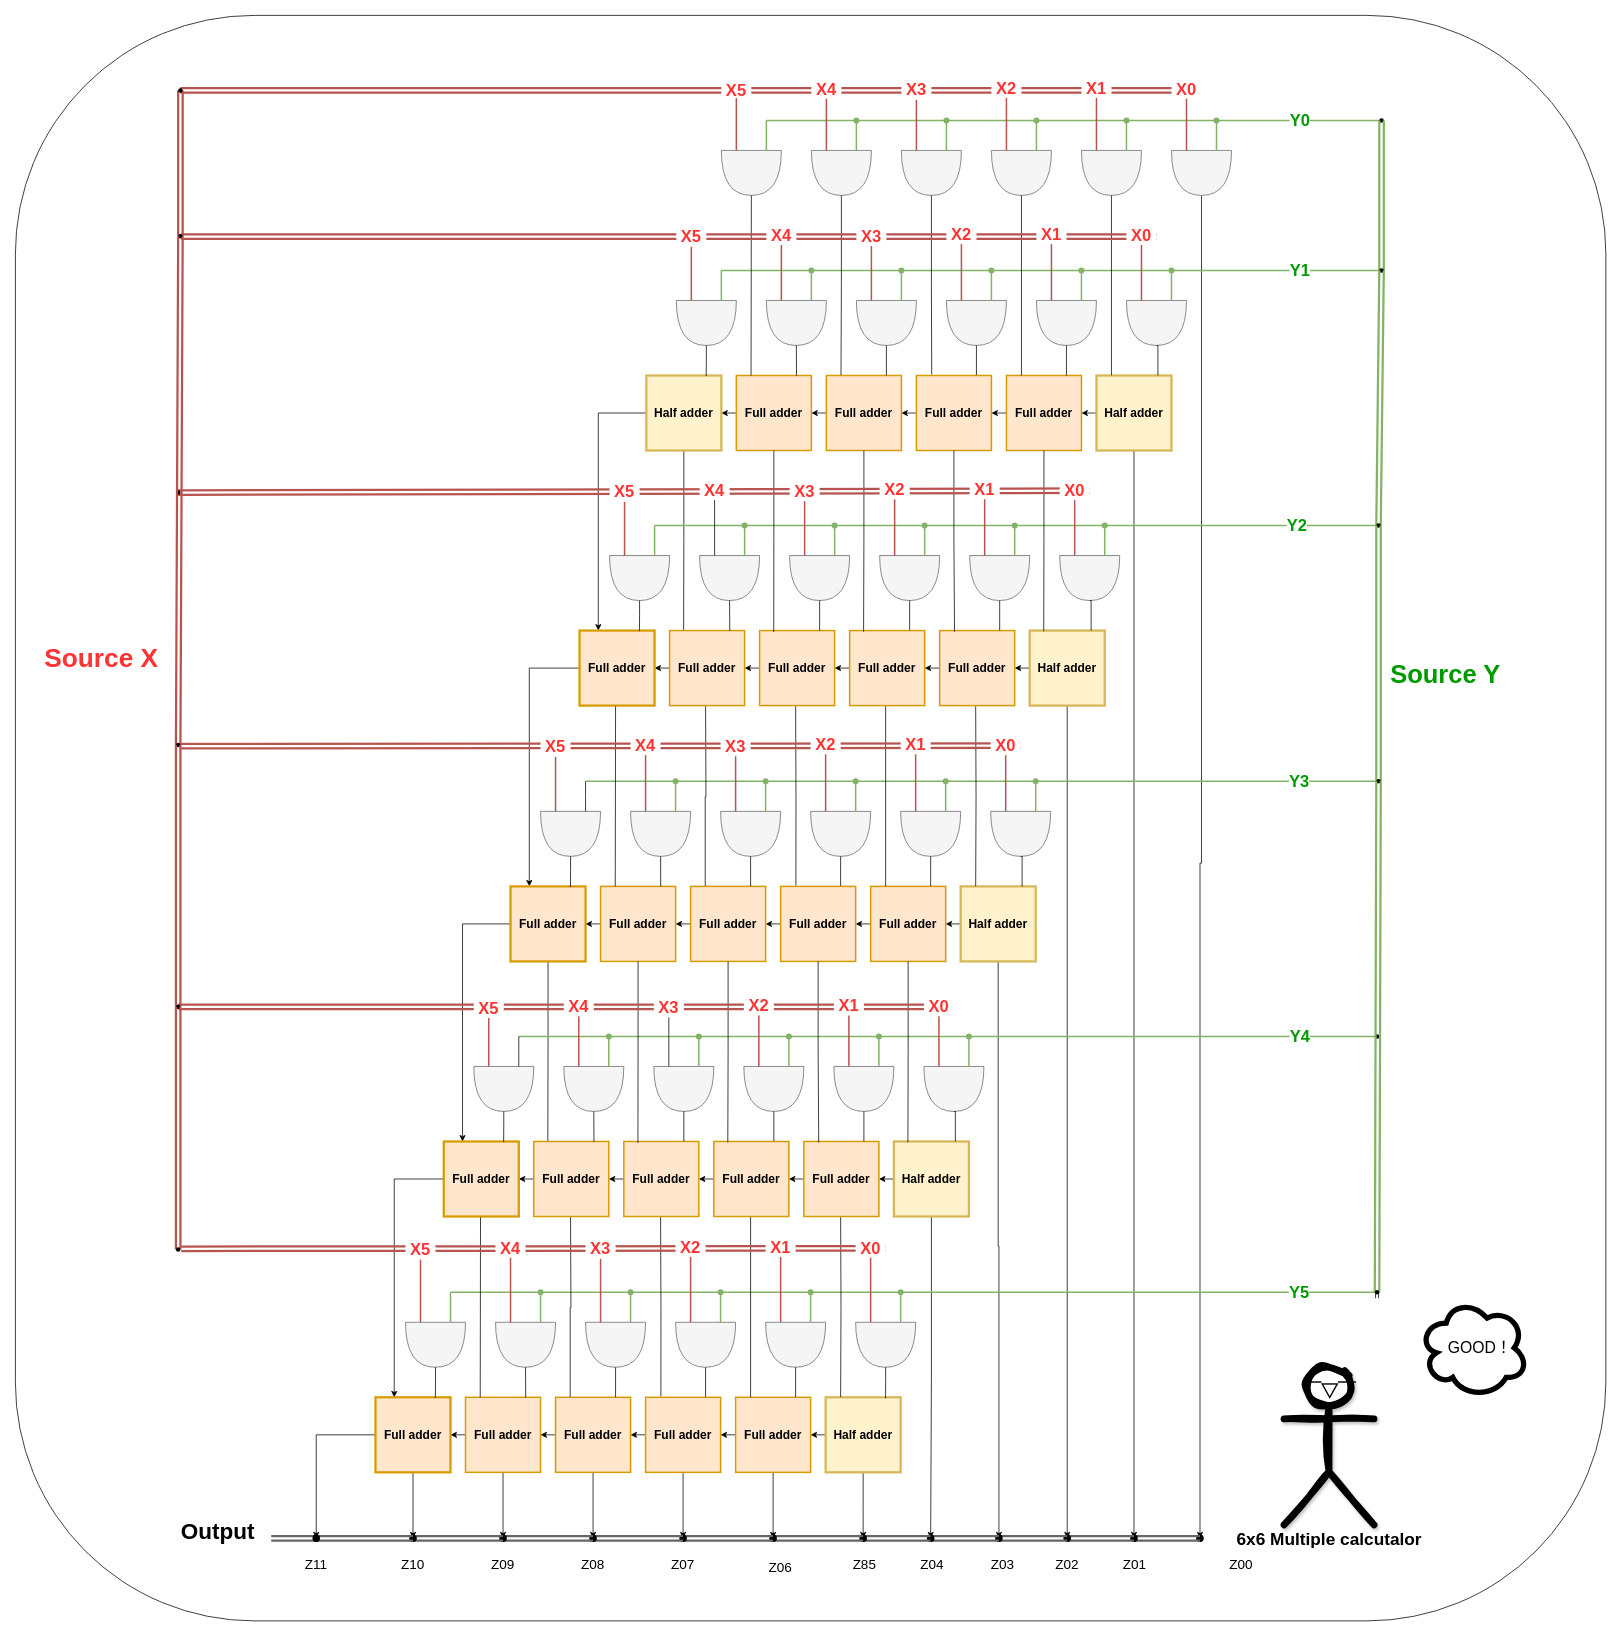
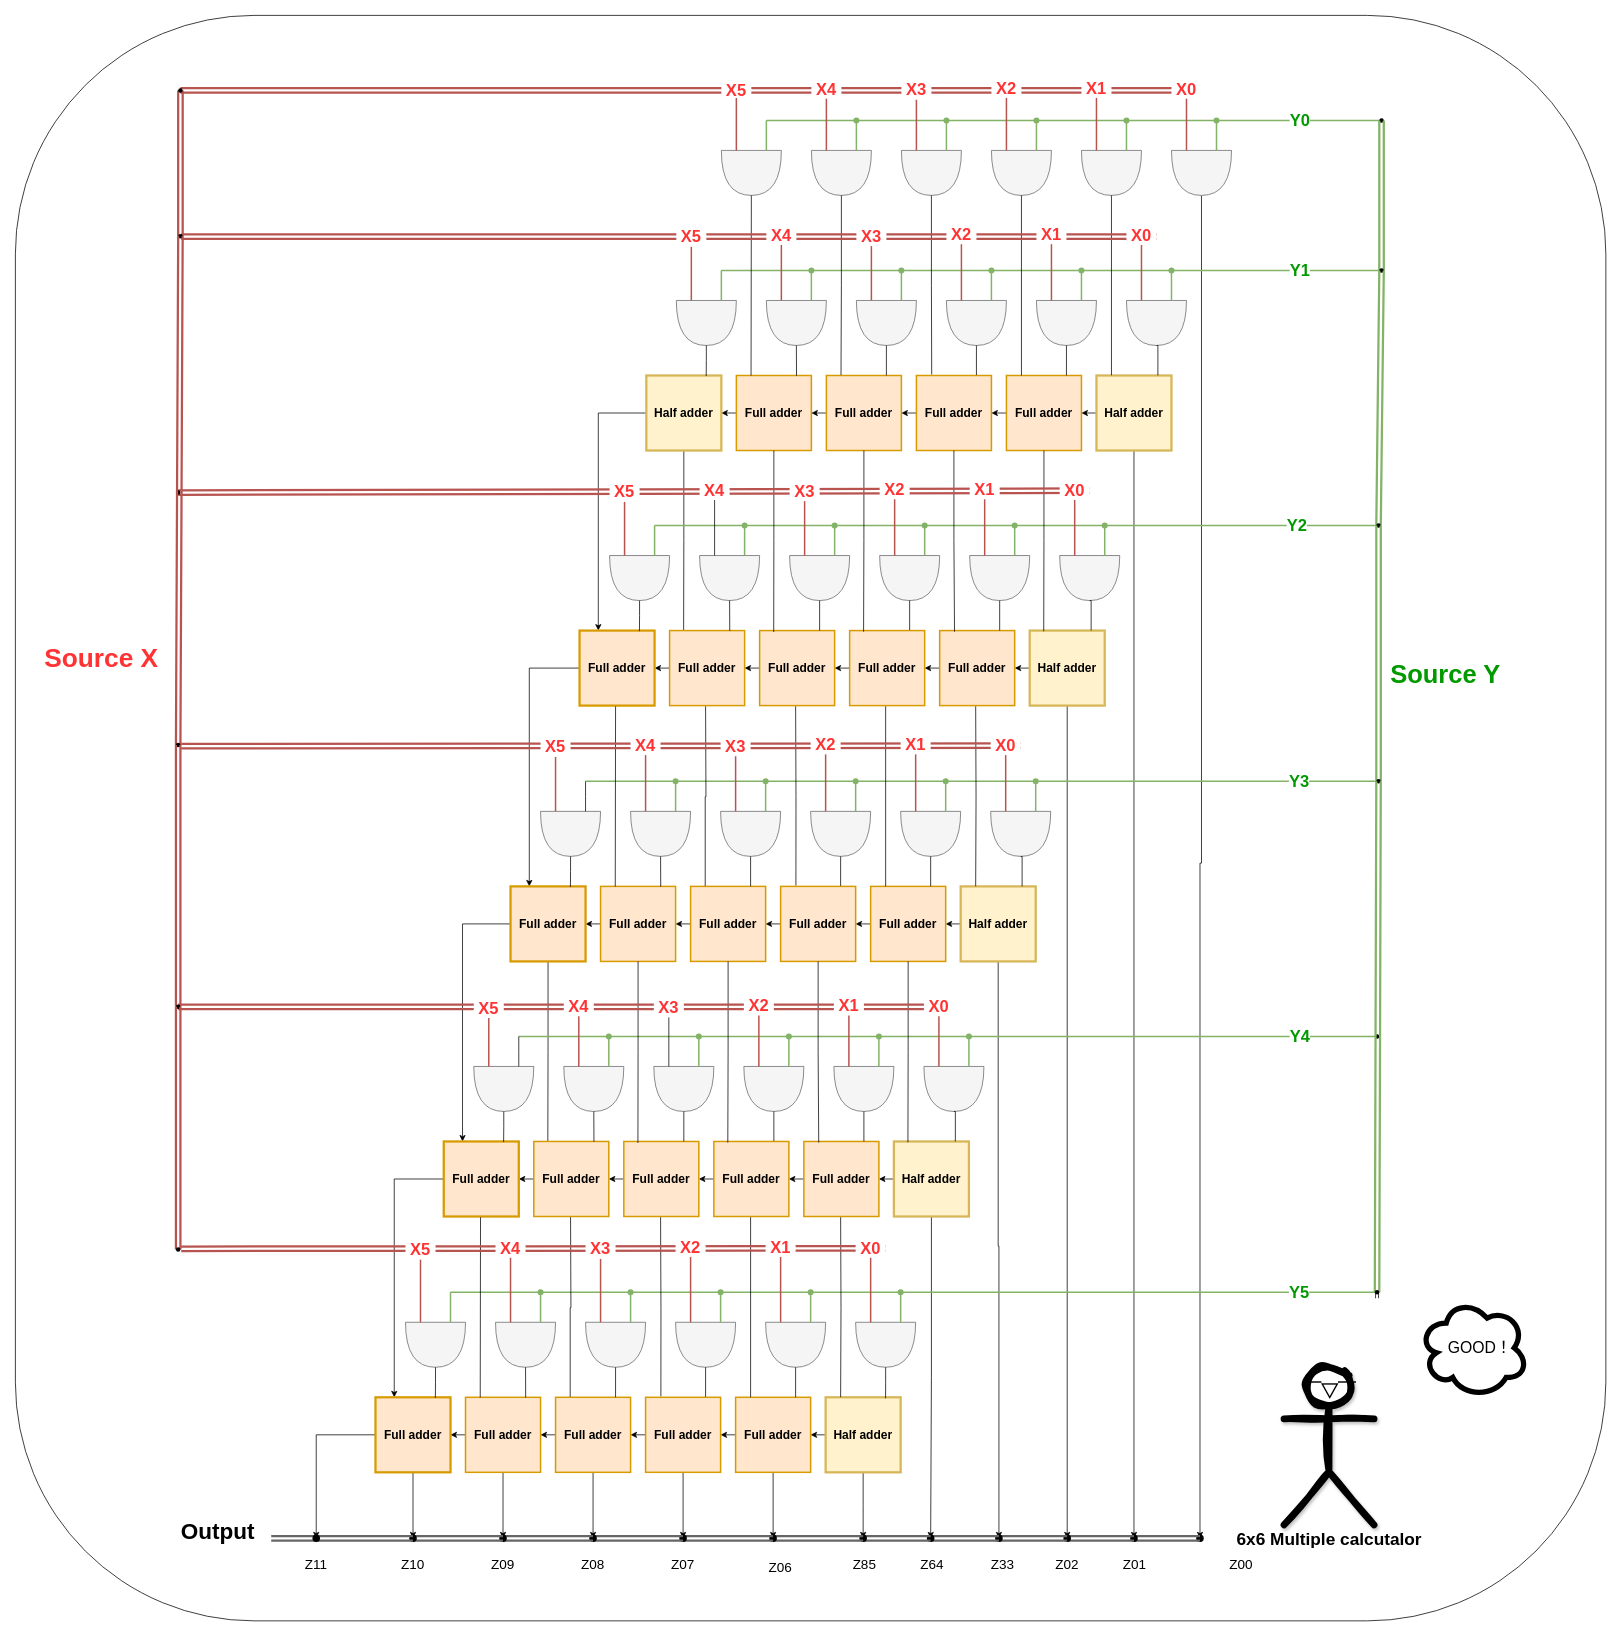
(932, 1564) -> (932, 1564)
(1002, 1564) -> (1002, 1564)
